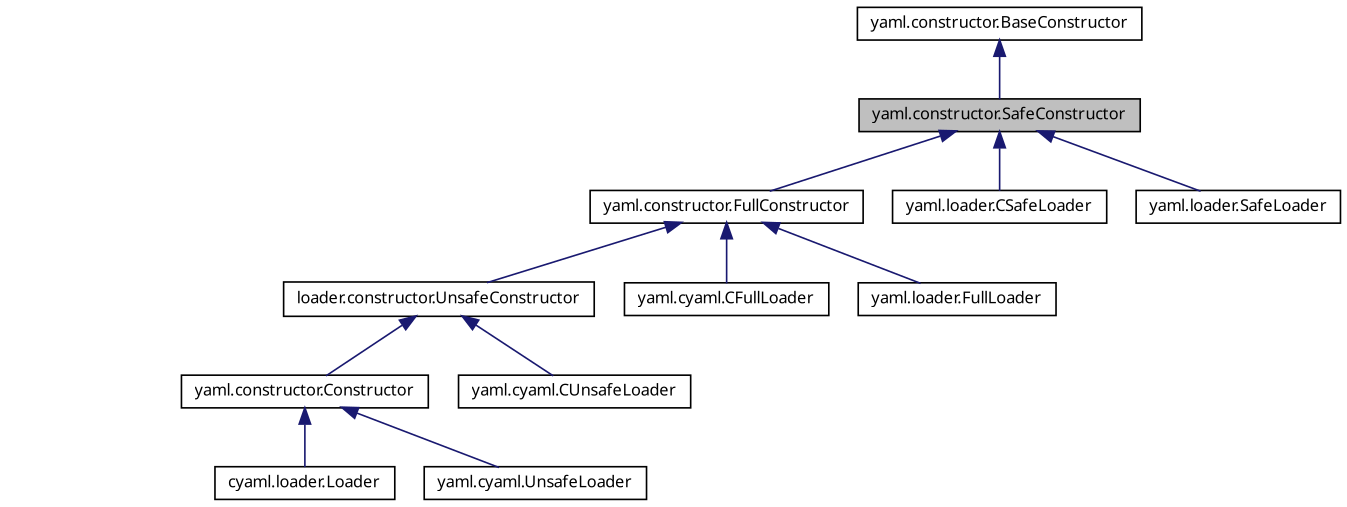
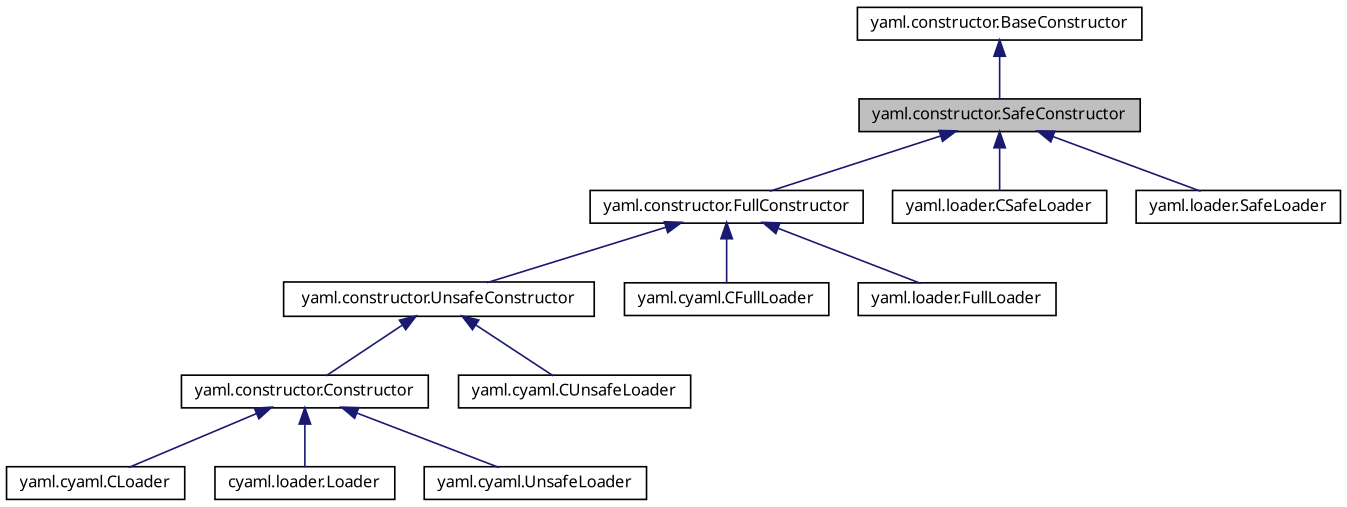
(439, 299) -> (439, 299)
none -> (96, 483)
